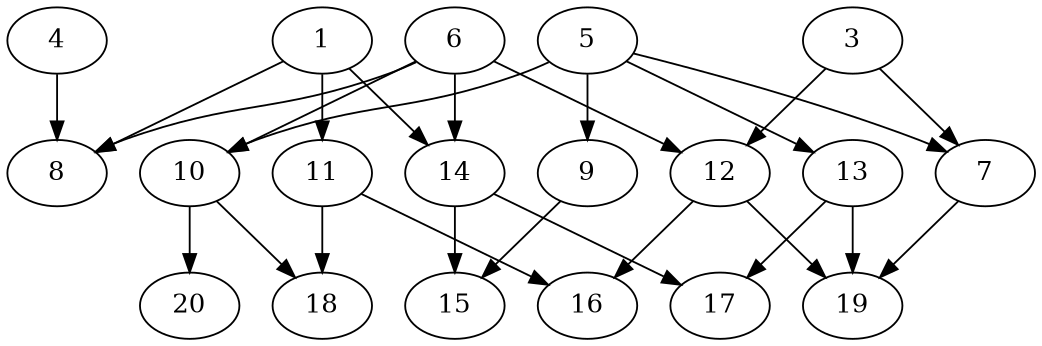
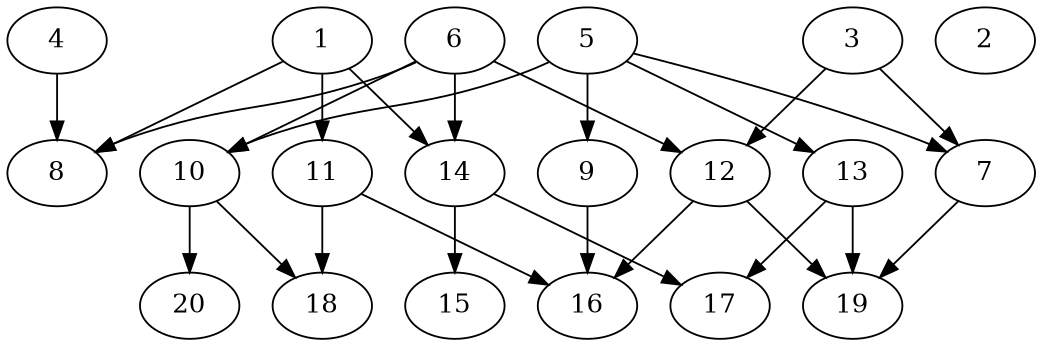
none -> (985, 41)
(528, 233) -> (587, 227)
